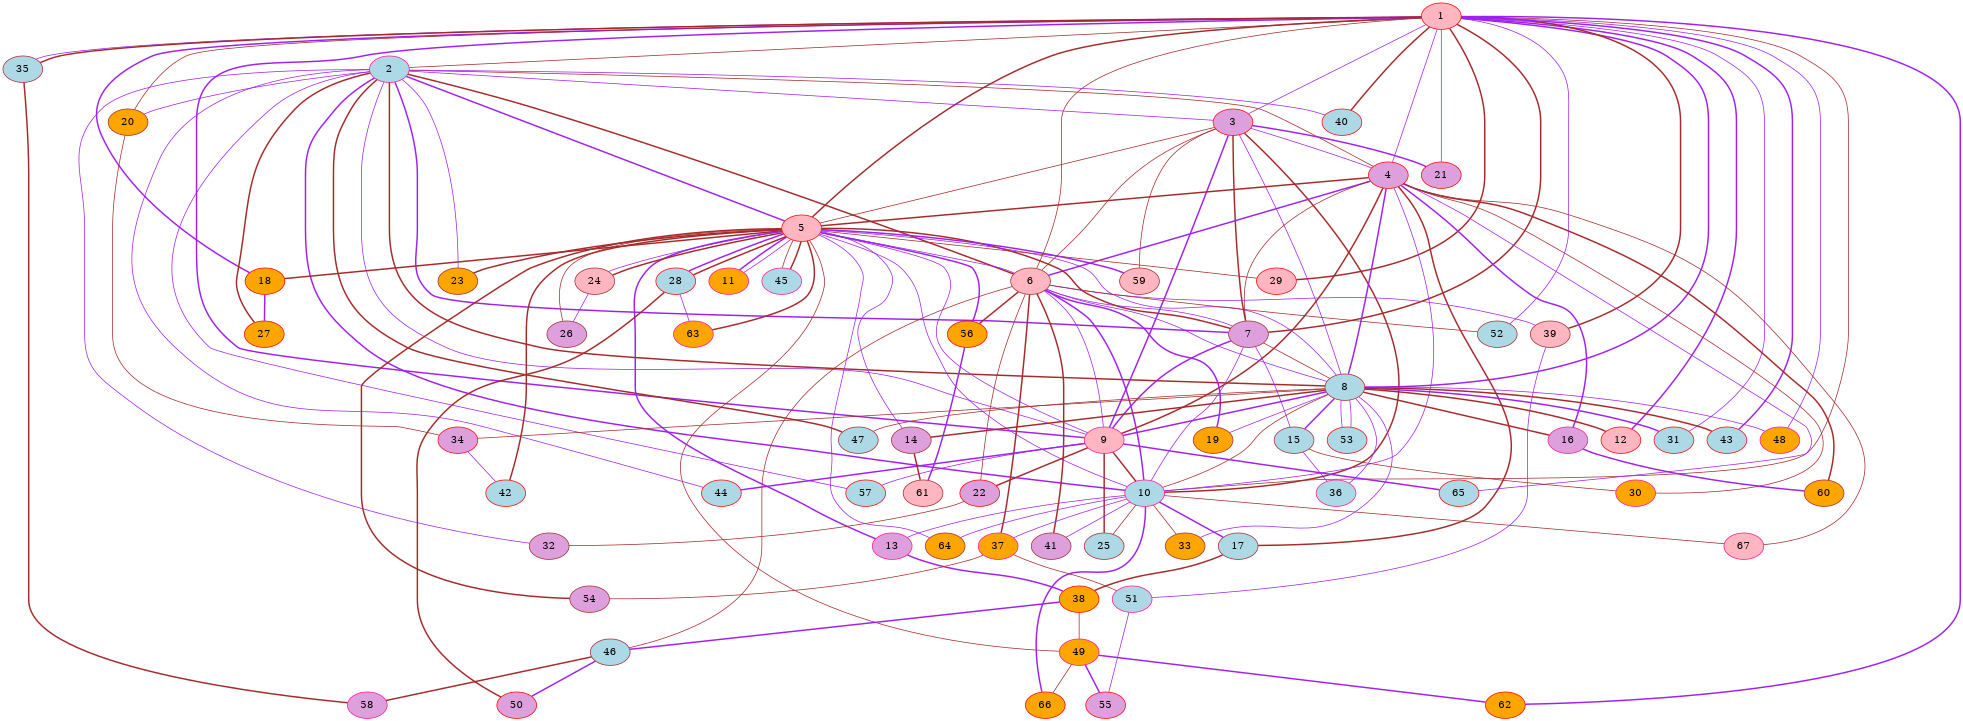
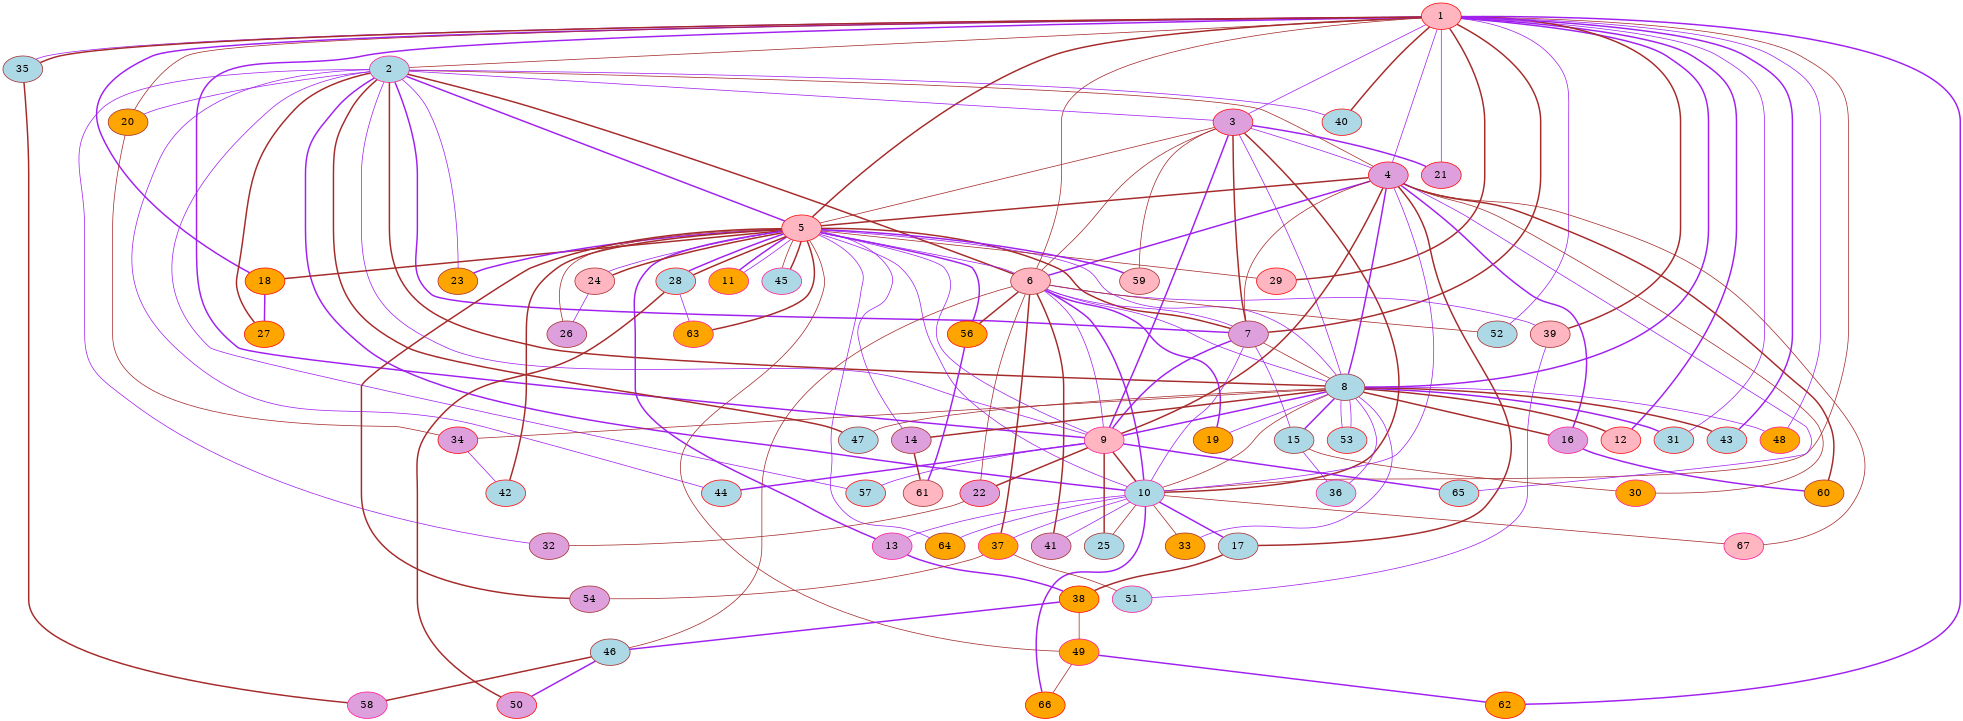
(626, 242) -> (626, 242)
(1106, 705) -> none
